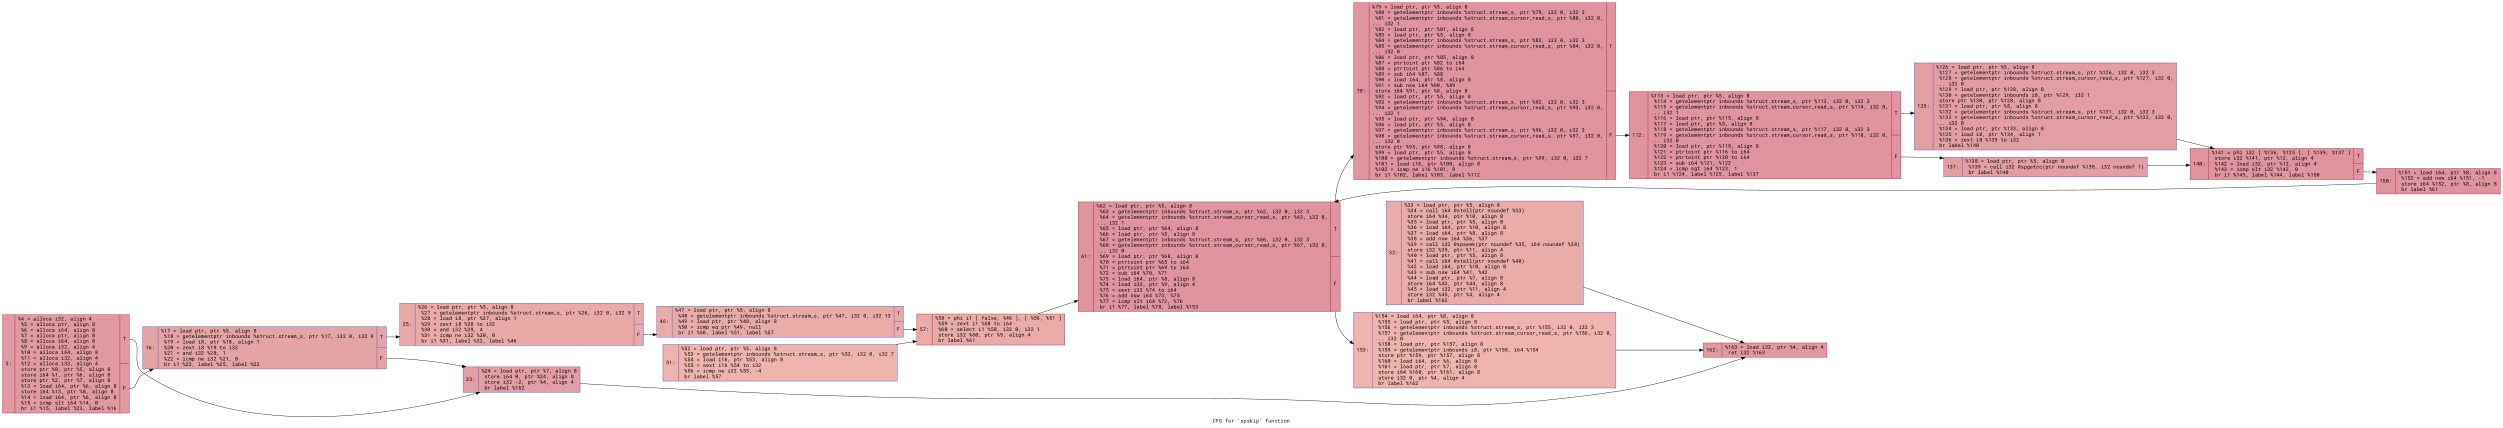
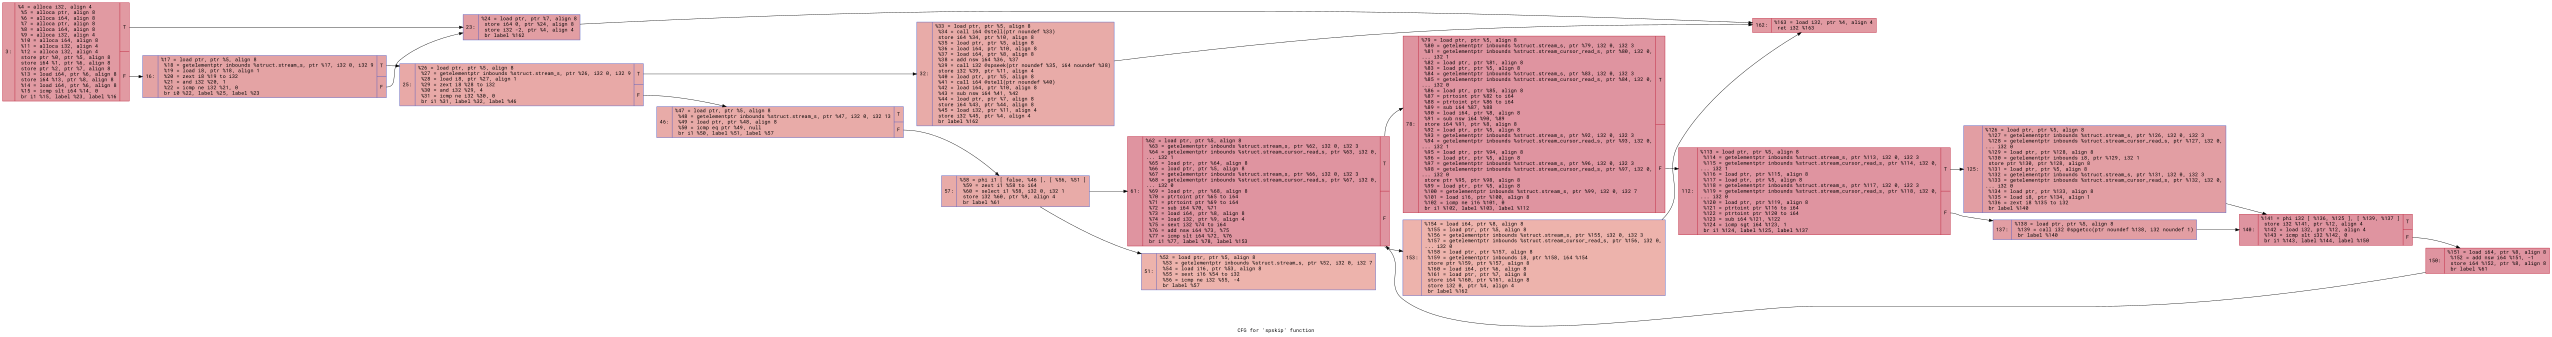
none -> (778, 74)
(991, 330) -> (1015, 191)
(905, 343) -> (1088, 233)
(211, 364) -> (211, 93)
